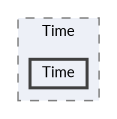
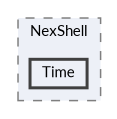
(59, 32) -> (59, 32)
